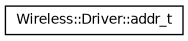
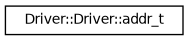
(94, 20) -> (94, 20)
